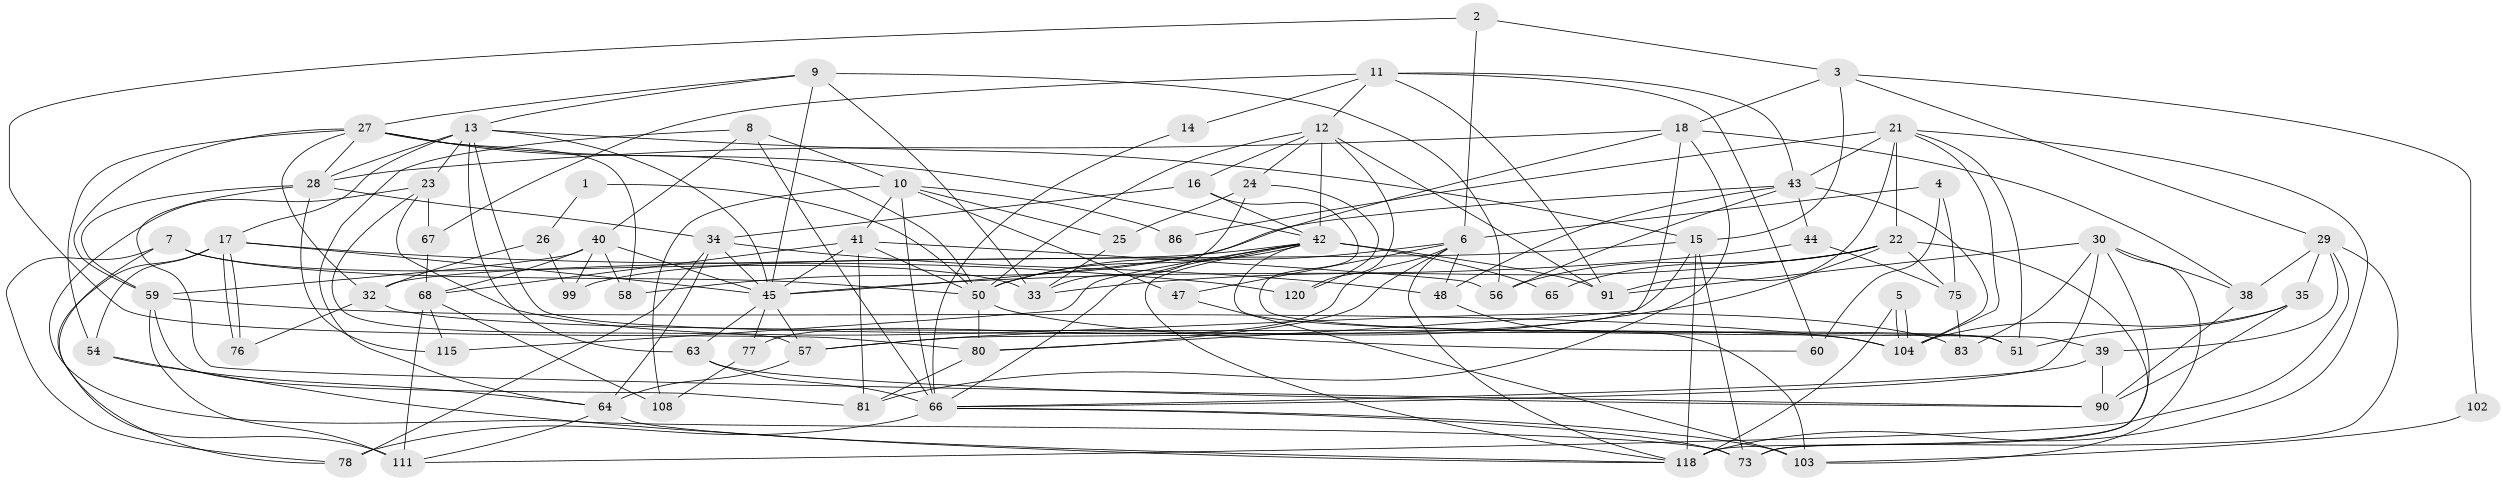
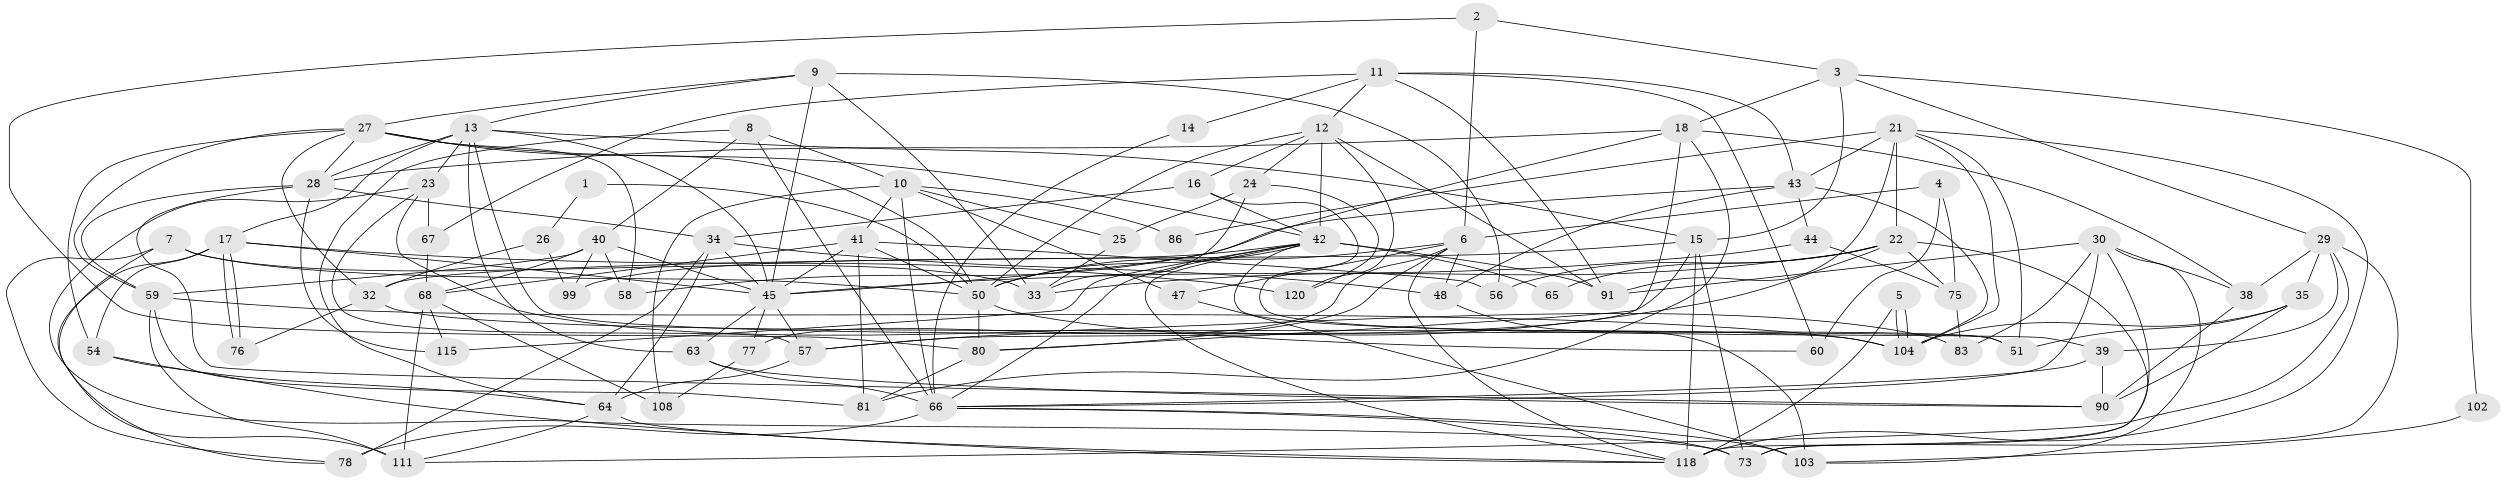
(1643, 235) -> none
